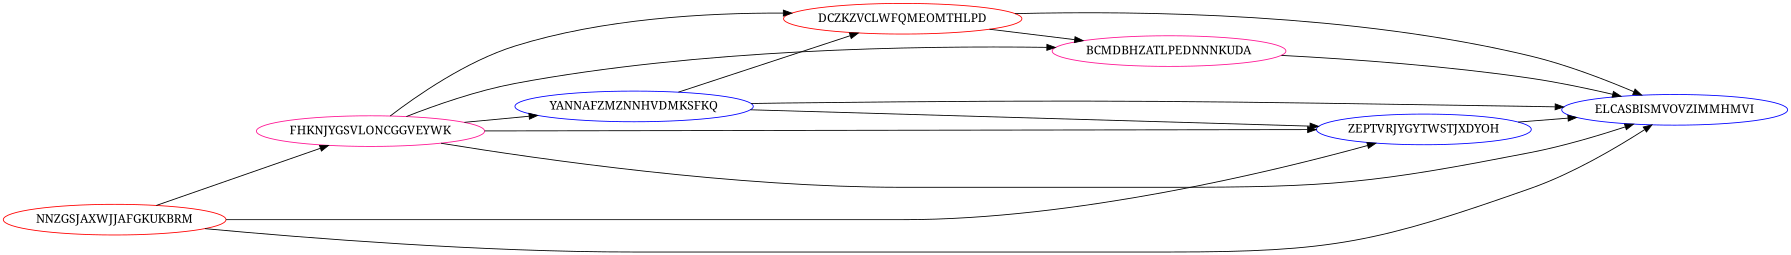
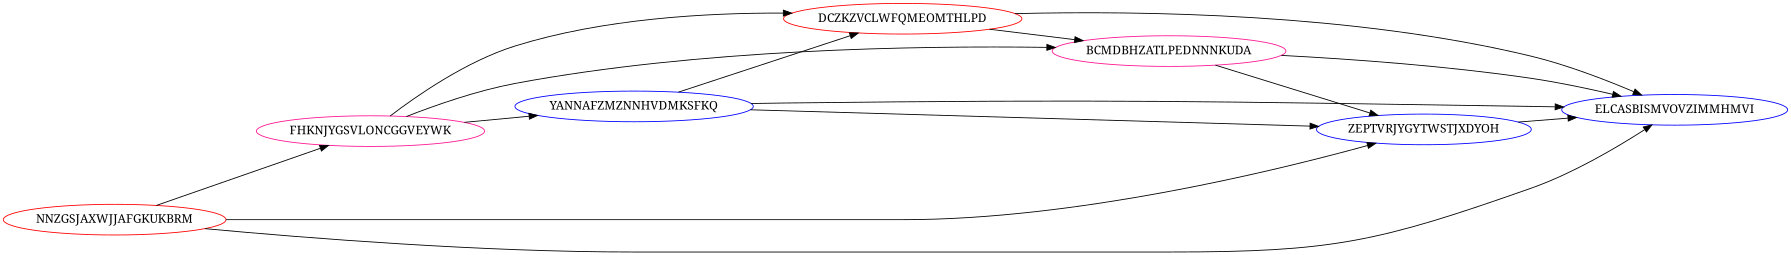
(896, 130) -> (1293, 89)
(1035, 187) -> none
